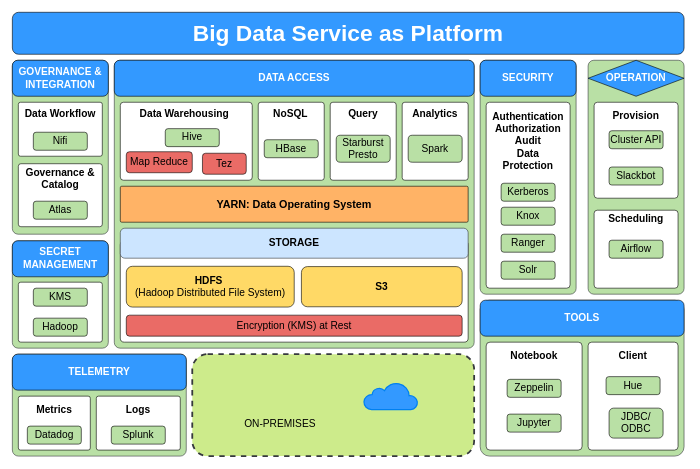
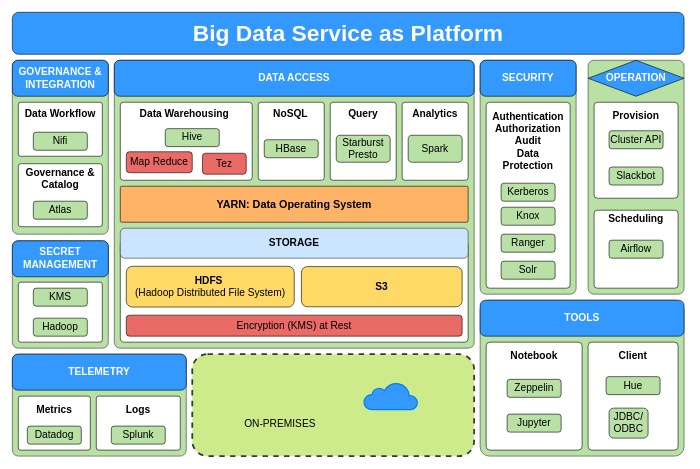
(636, 423) -> (629, 423)
